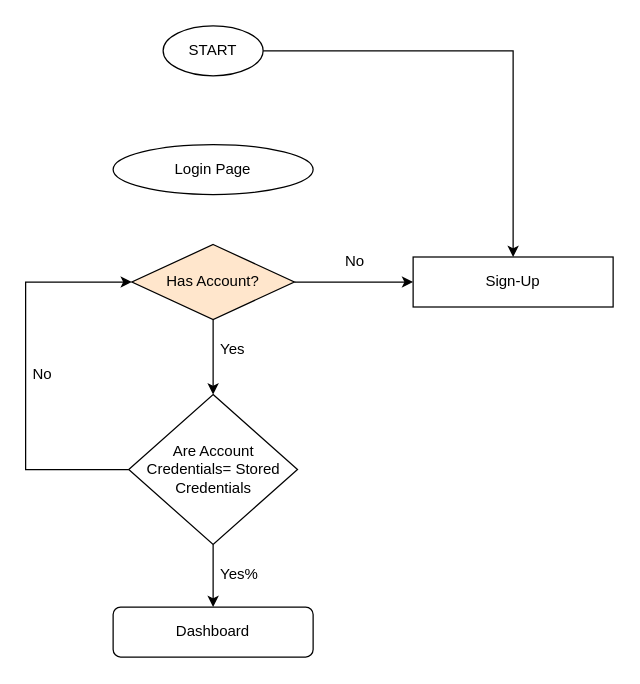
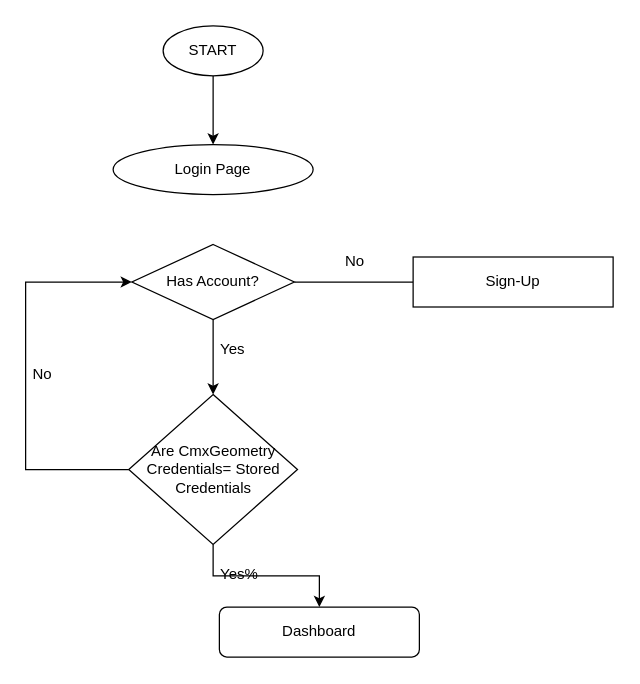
(487, 51) -> (213, 106)
(213, 282) -> (213, 282)
(403, 282) -> (406, 282)
(214, 469) -> (214, 469)
(213, 632) -> (319, 632)
